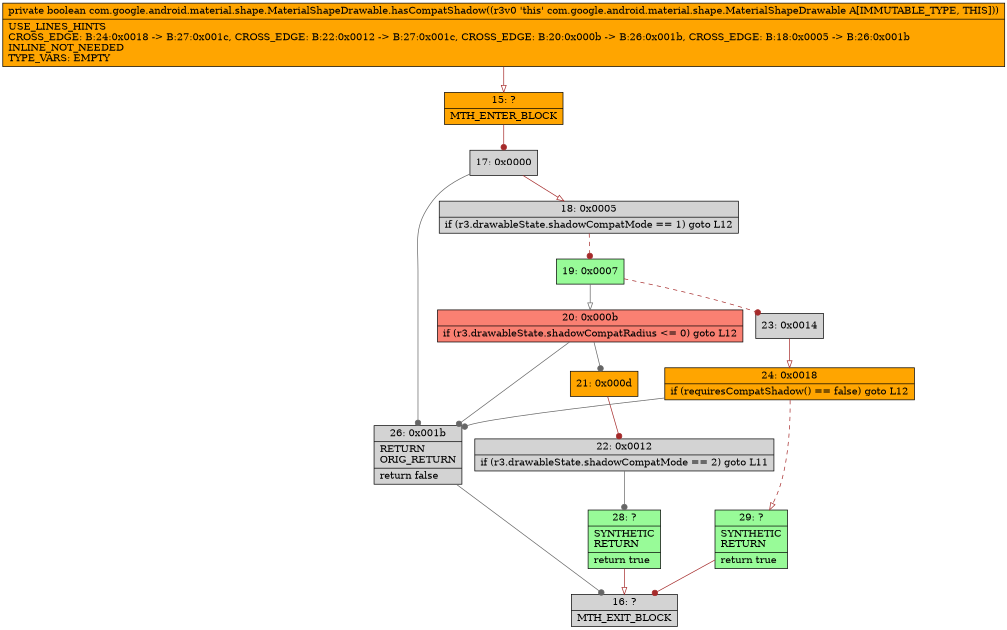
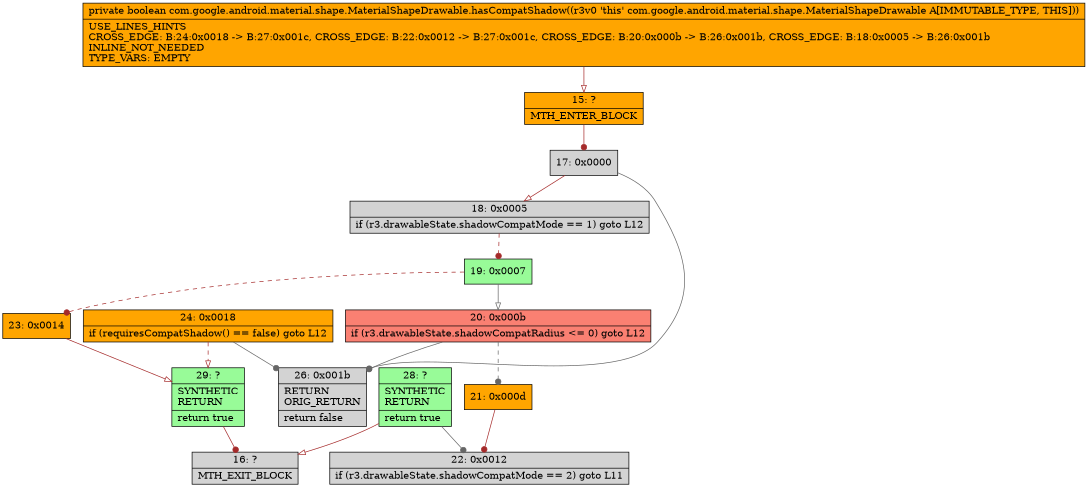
(790, 326) -> (37, 326)
(790, 350) -> (116, 359)
(597, 354) -> (498, 359)
(624, 488) -> (451, 437)
(528, 537) -> none
